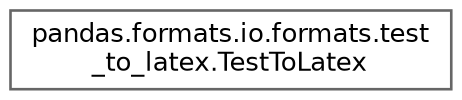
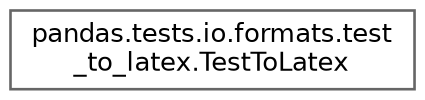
(231, 50) -> (213, 50)
